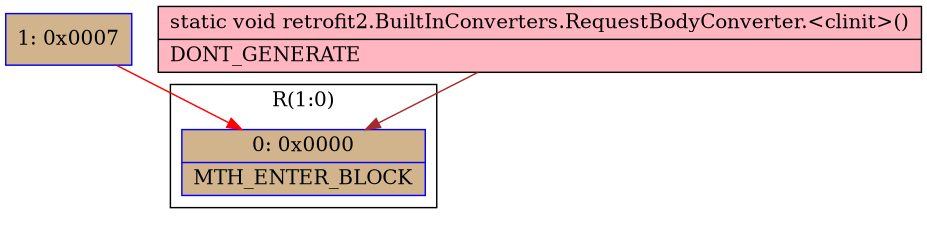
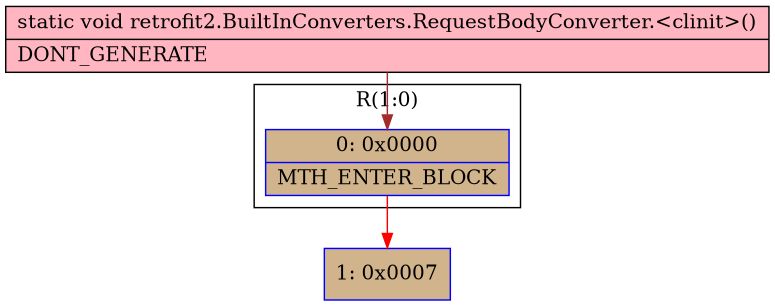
(181, 98) -> (387, 216)
